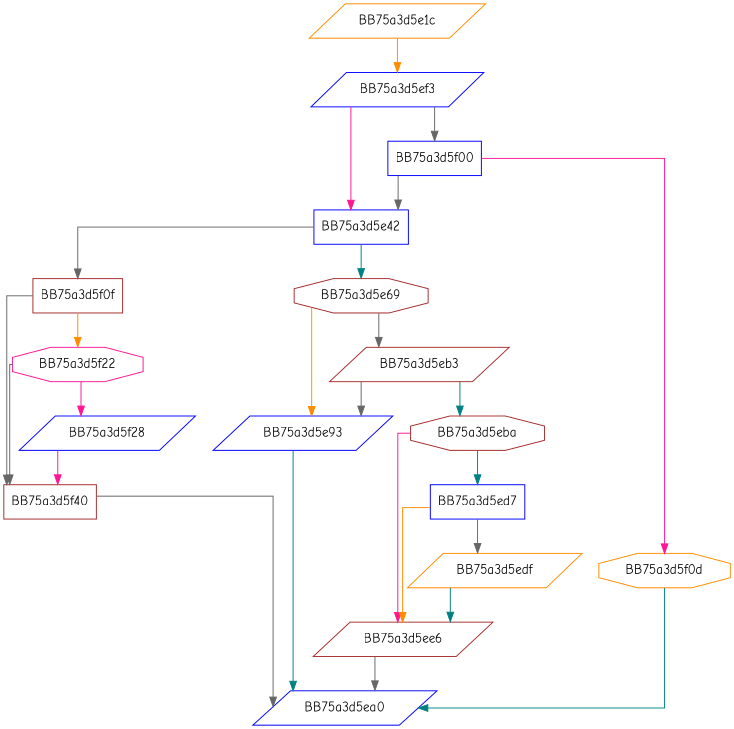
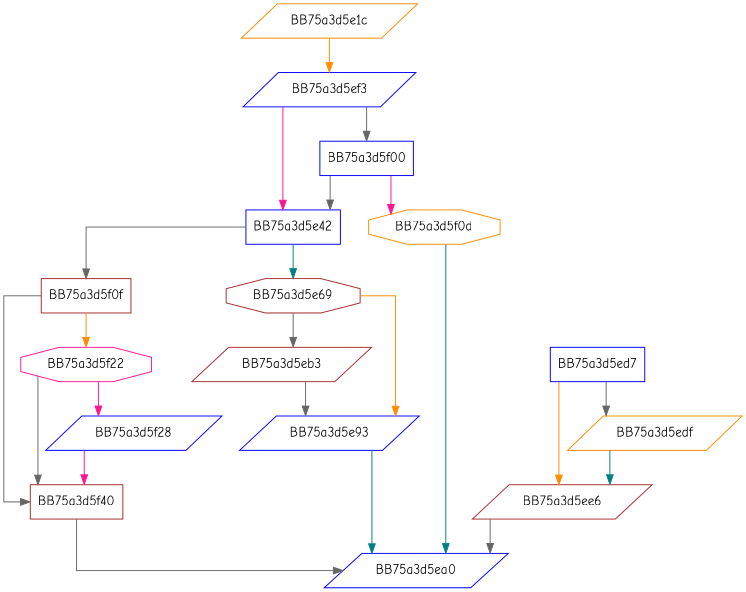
(478, 433) -> none
